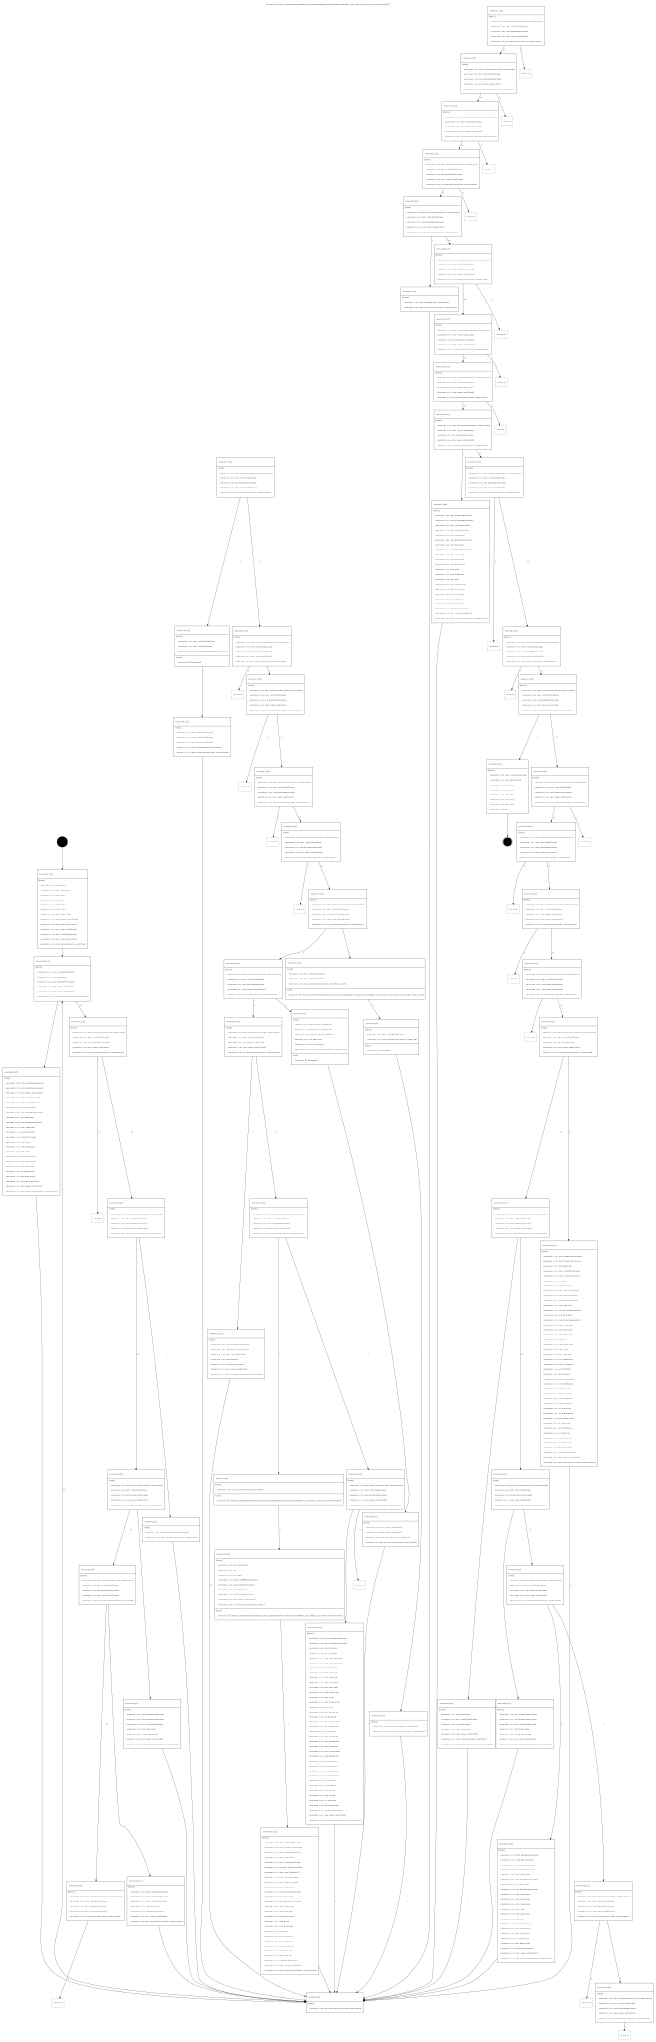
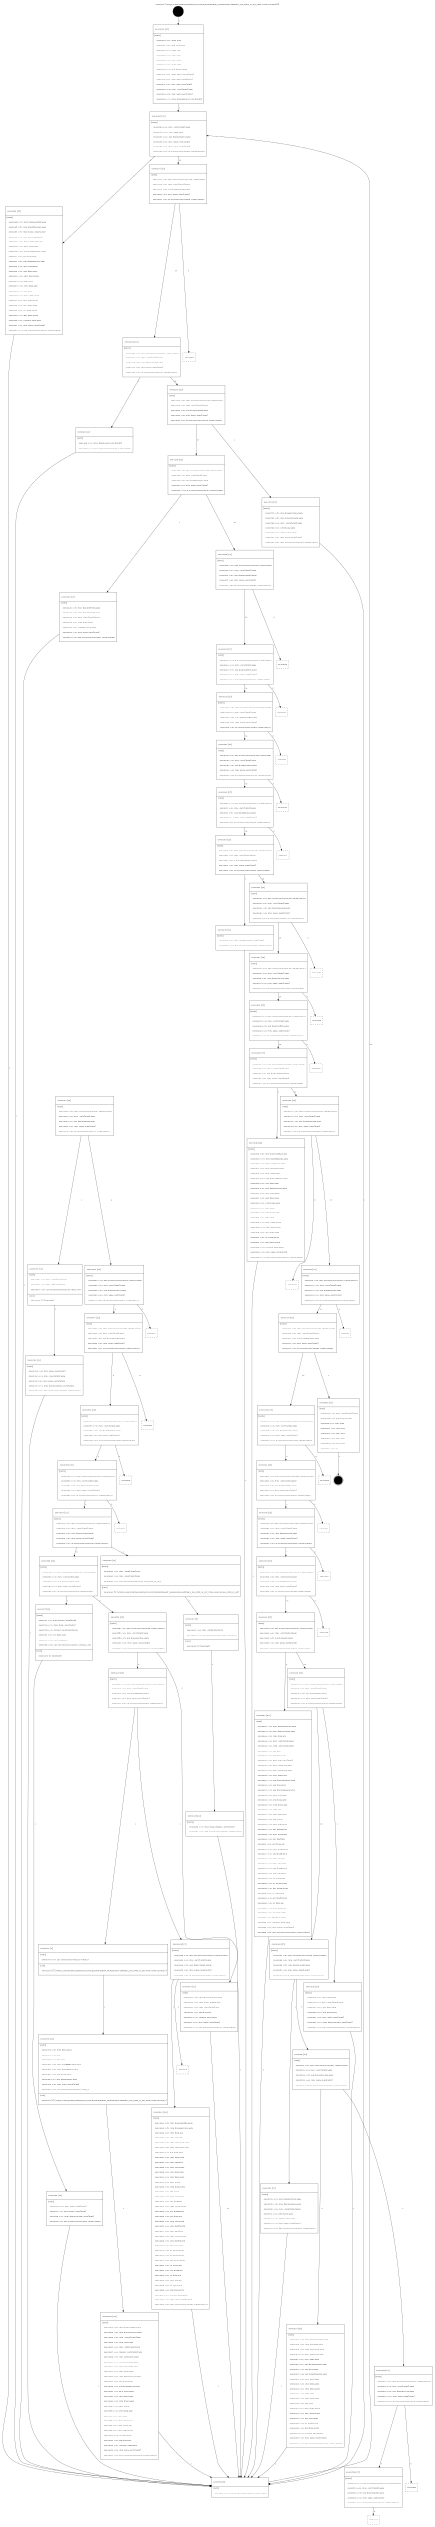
none -> (245, 616)
